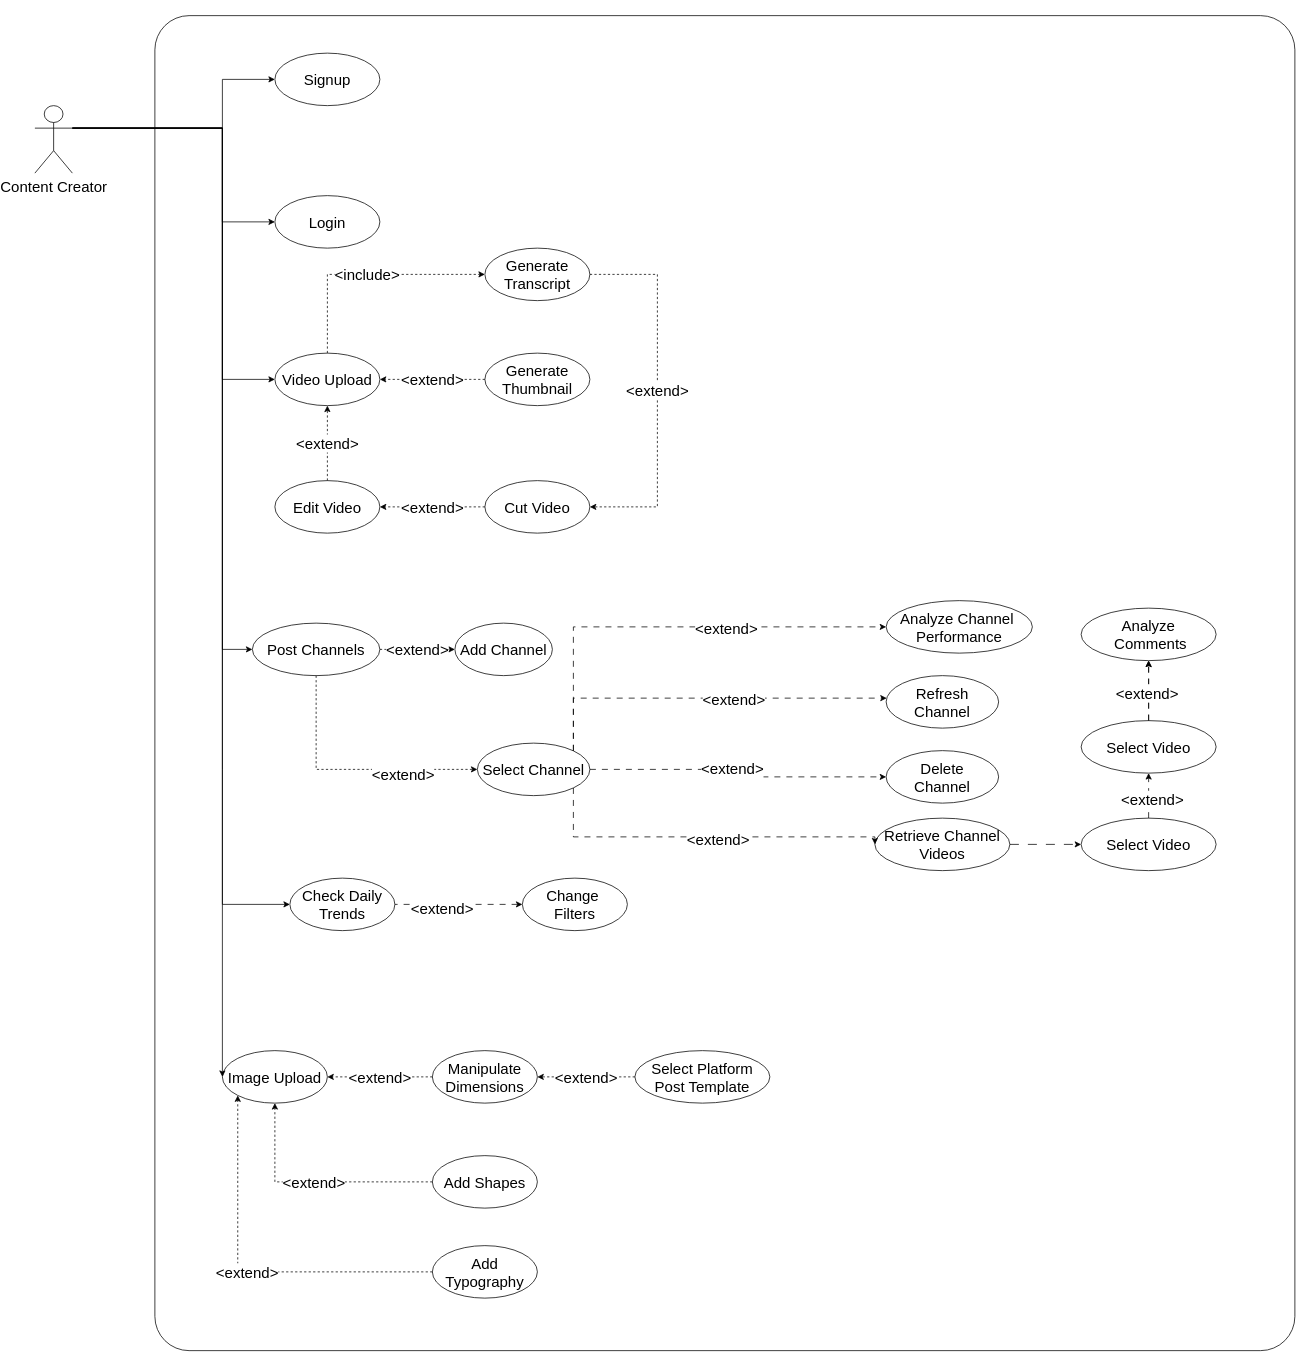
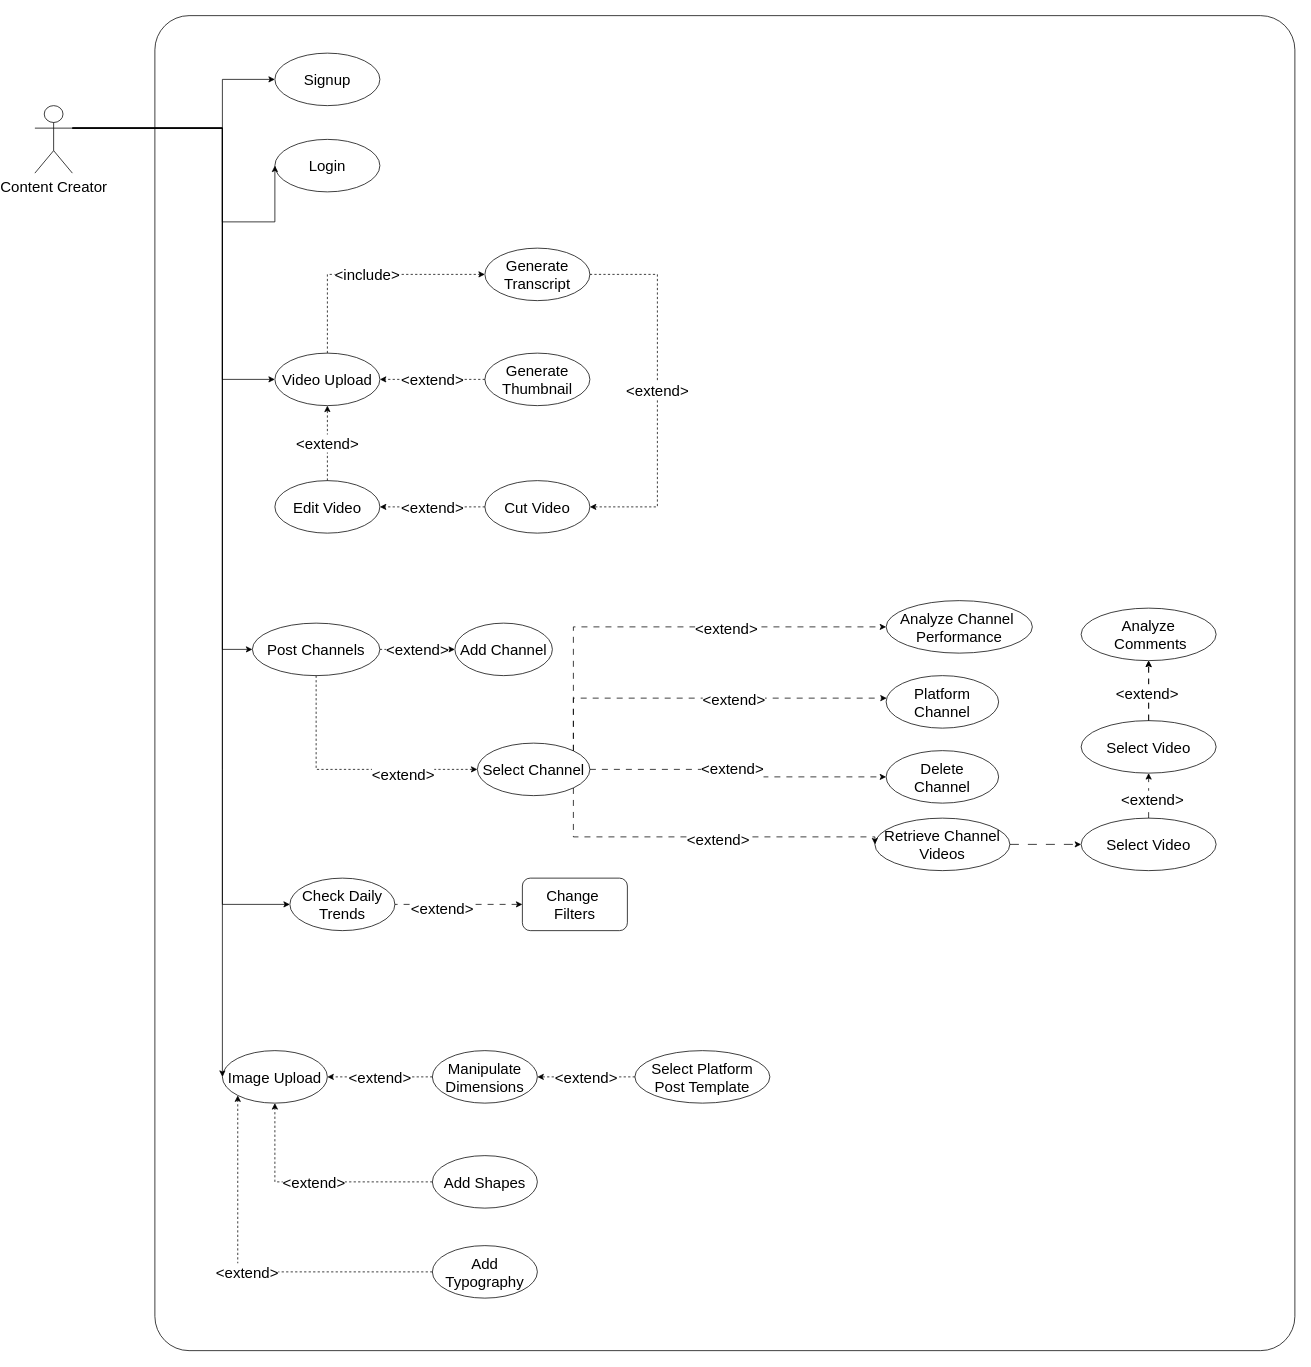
(327, 222) -> (327, 165)
(942, 702) -> (942, 702)
(575, 904) -> (575, 904)
